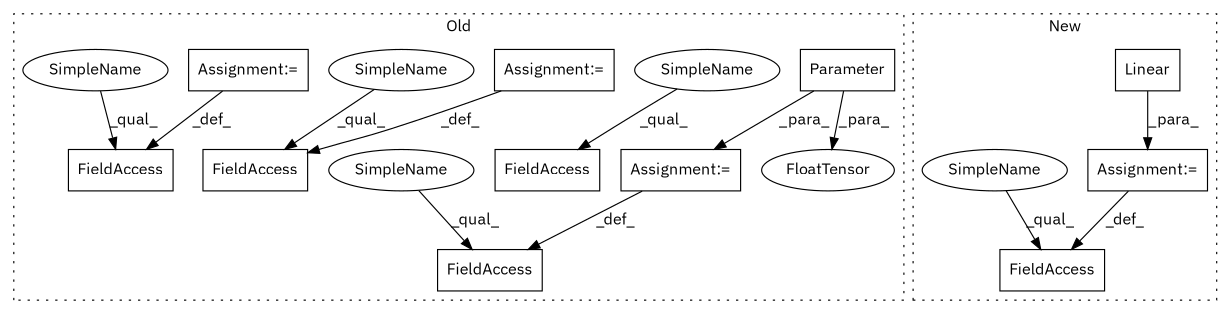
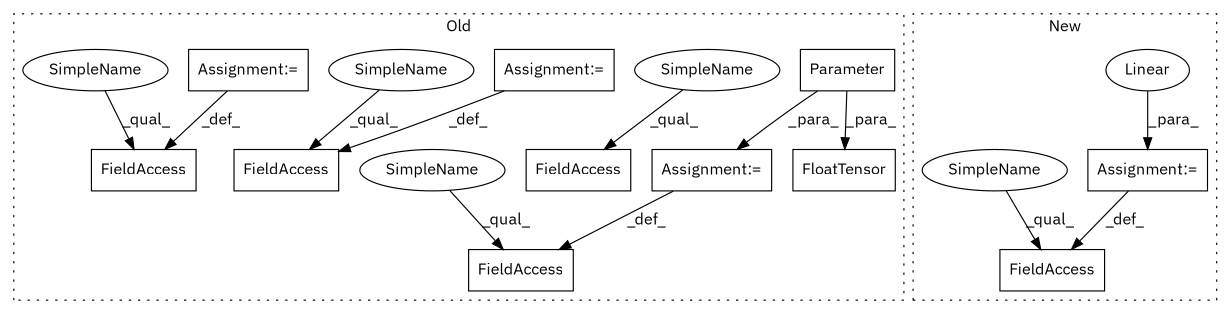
(1148, 70) -> (1148, 70)
(828, 170) -> (844, 170)
